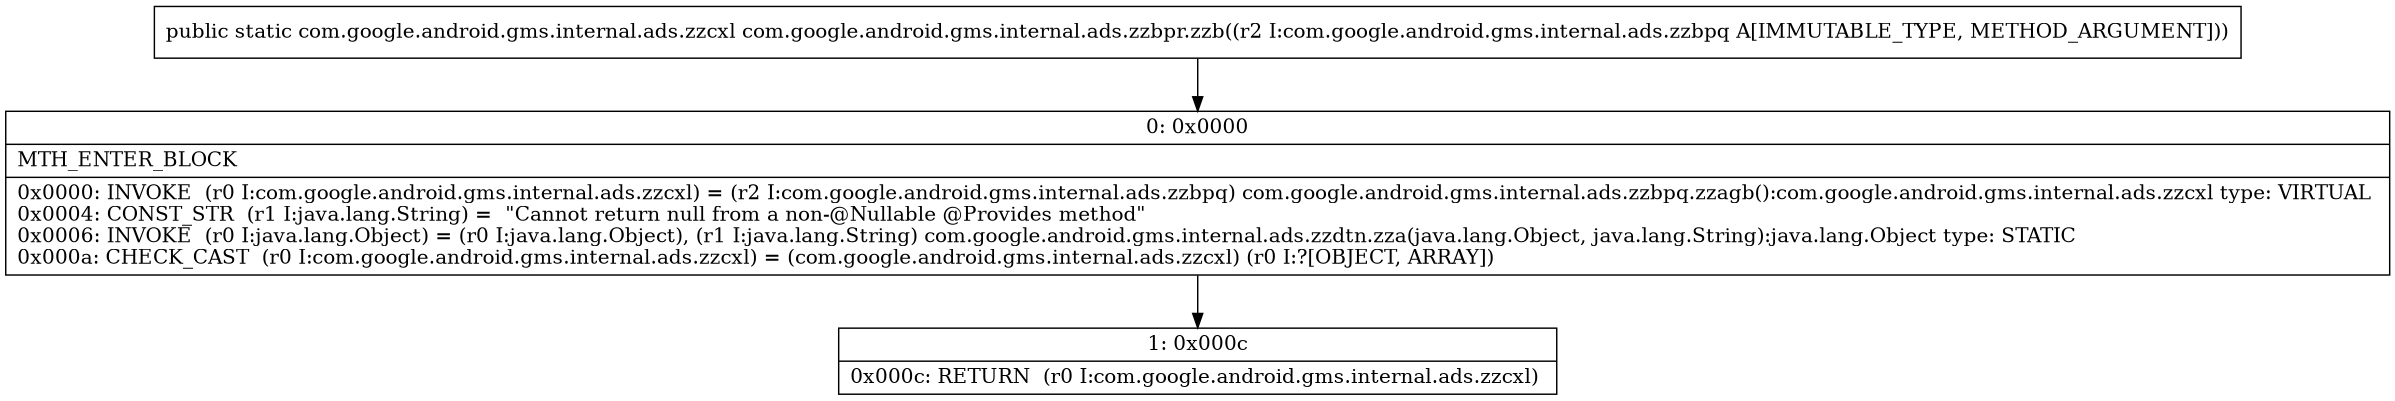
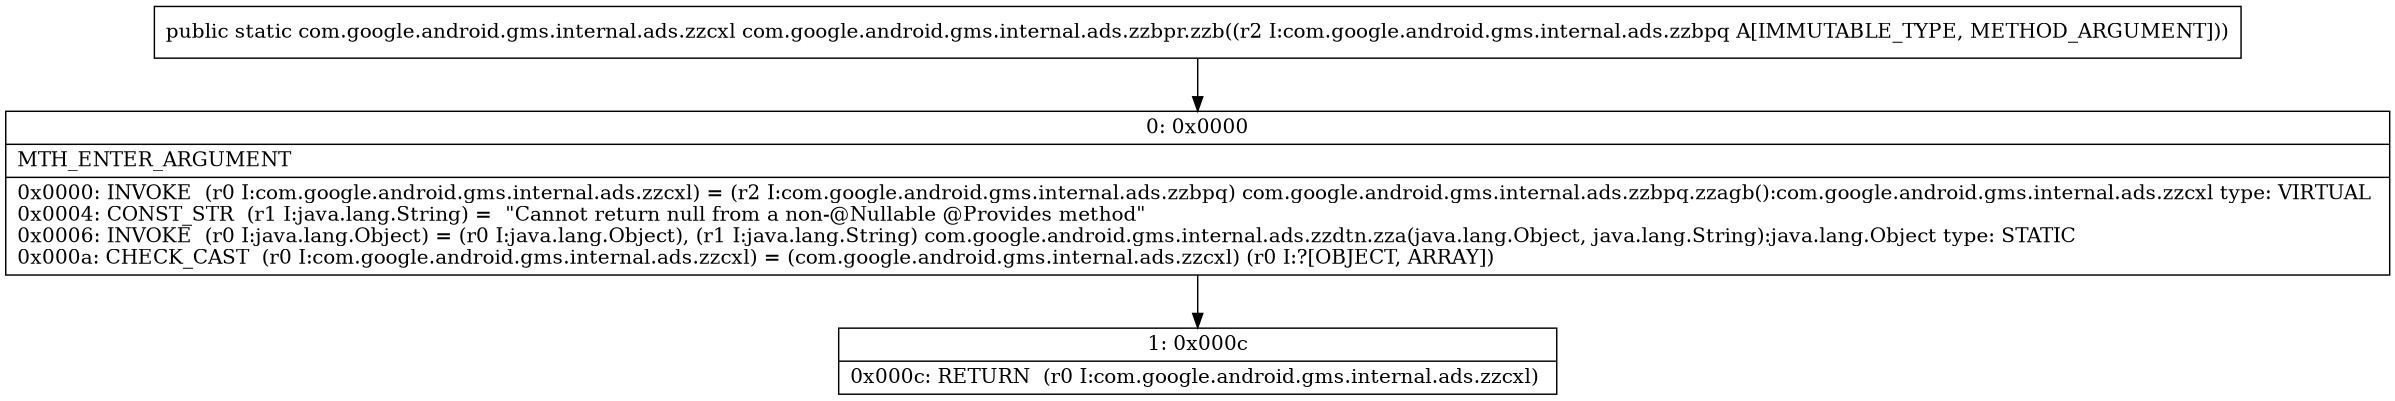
(128, 160) -> (154, 160)
